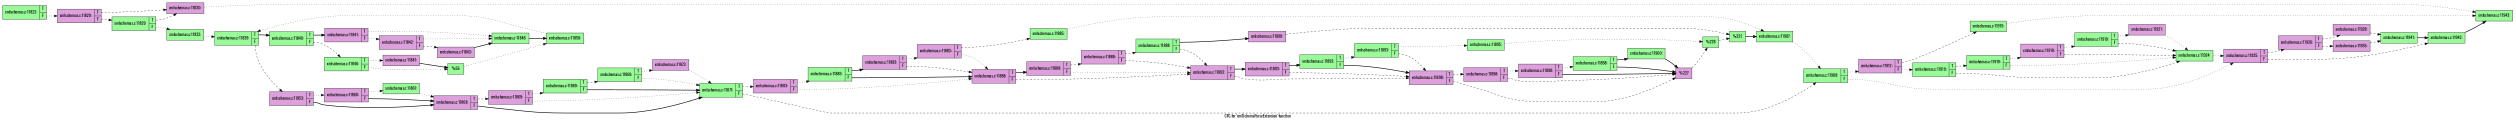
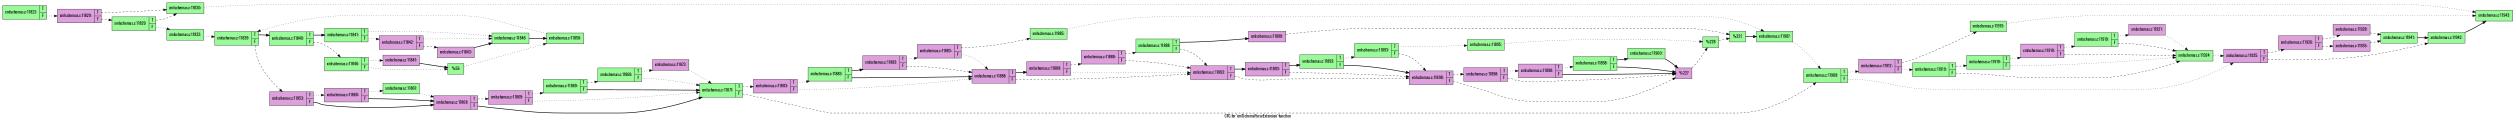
(185, 8) -> (185, 8)
(346, 35) -> (346, 35)
